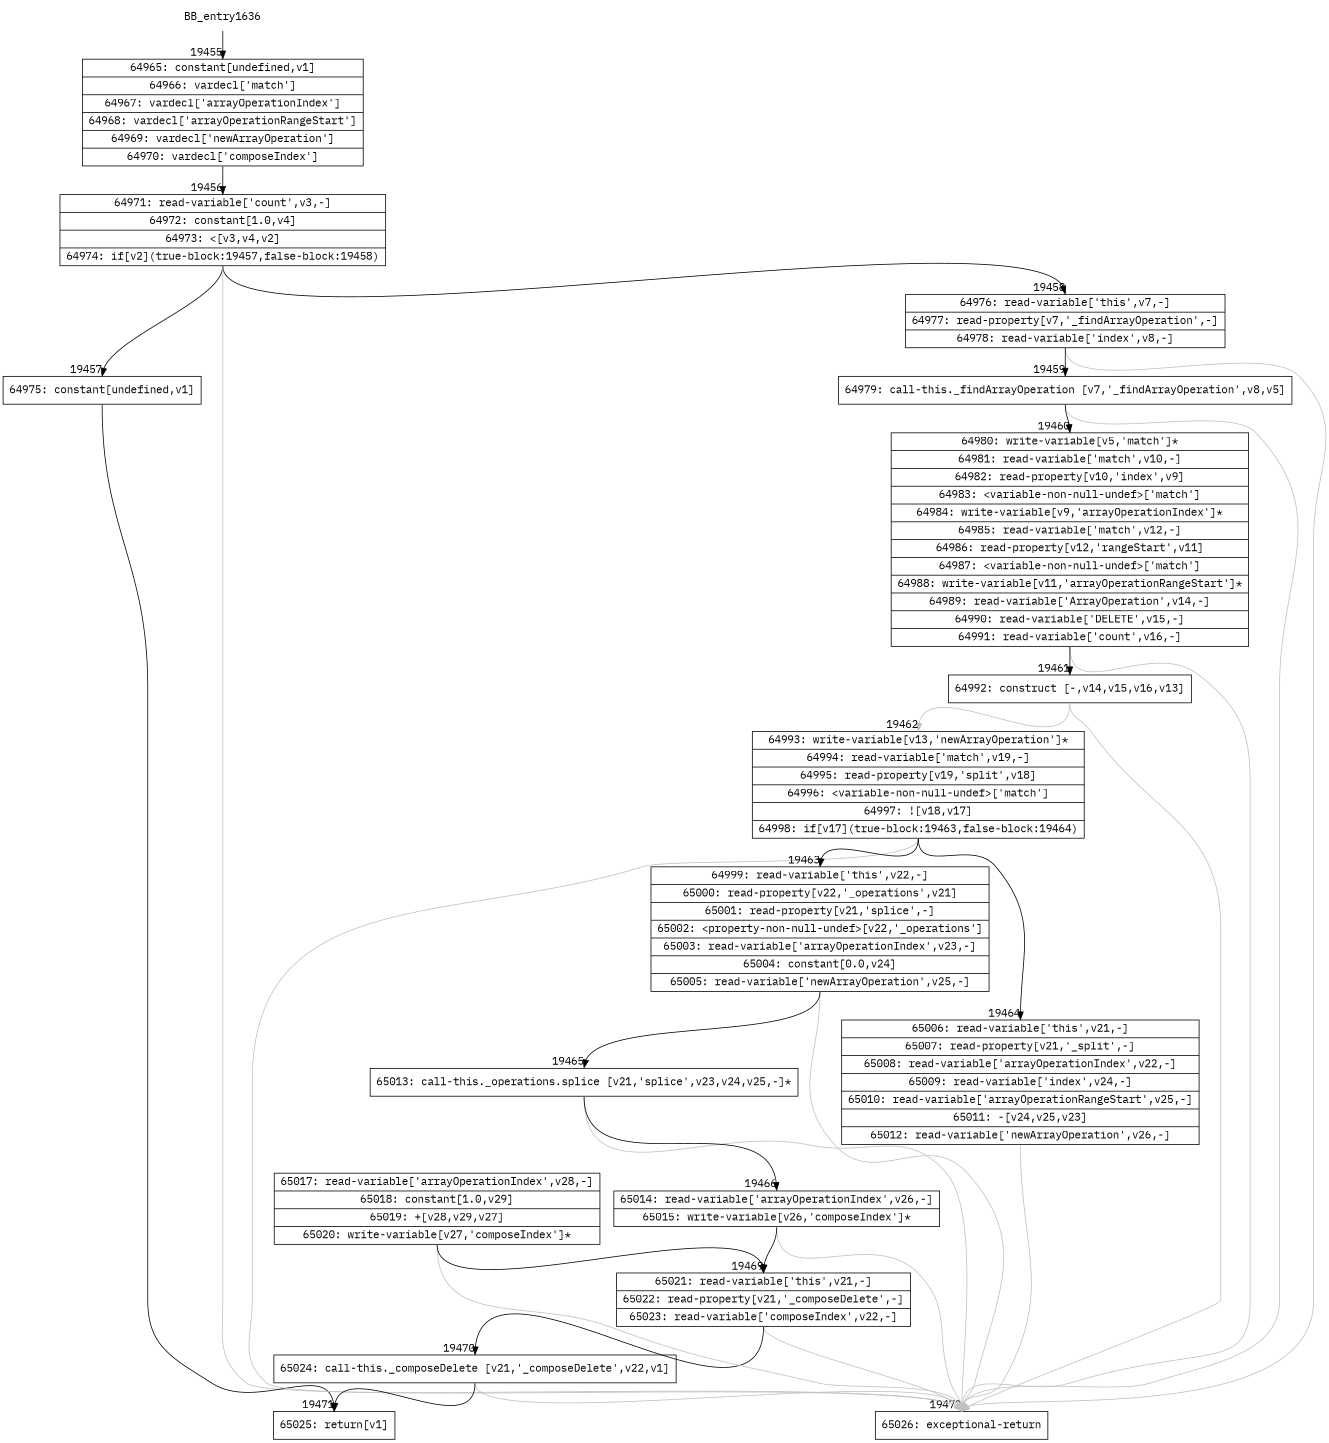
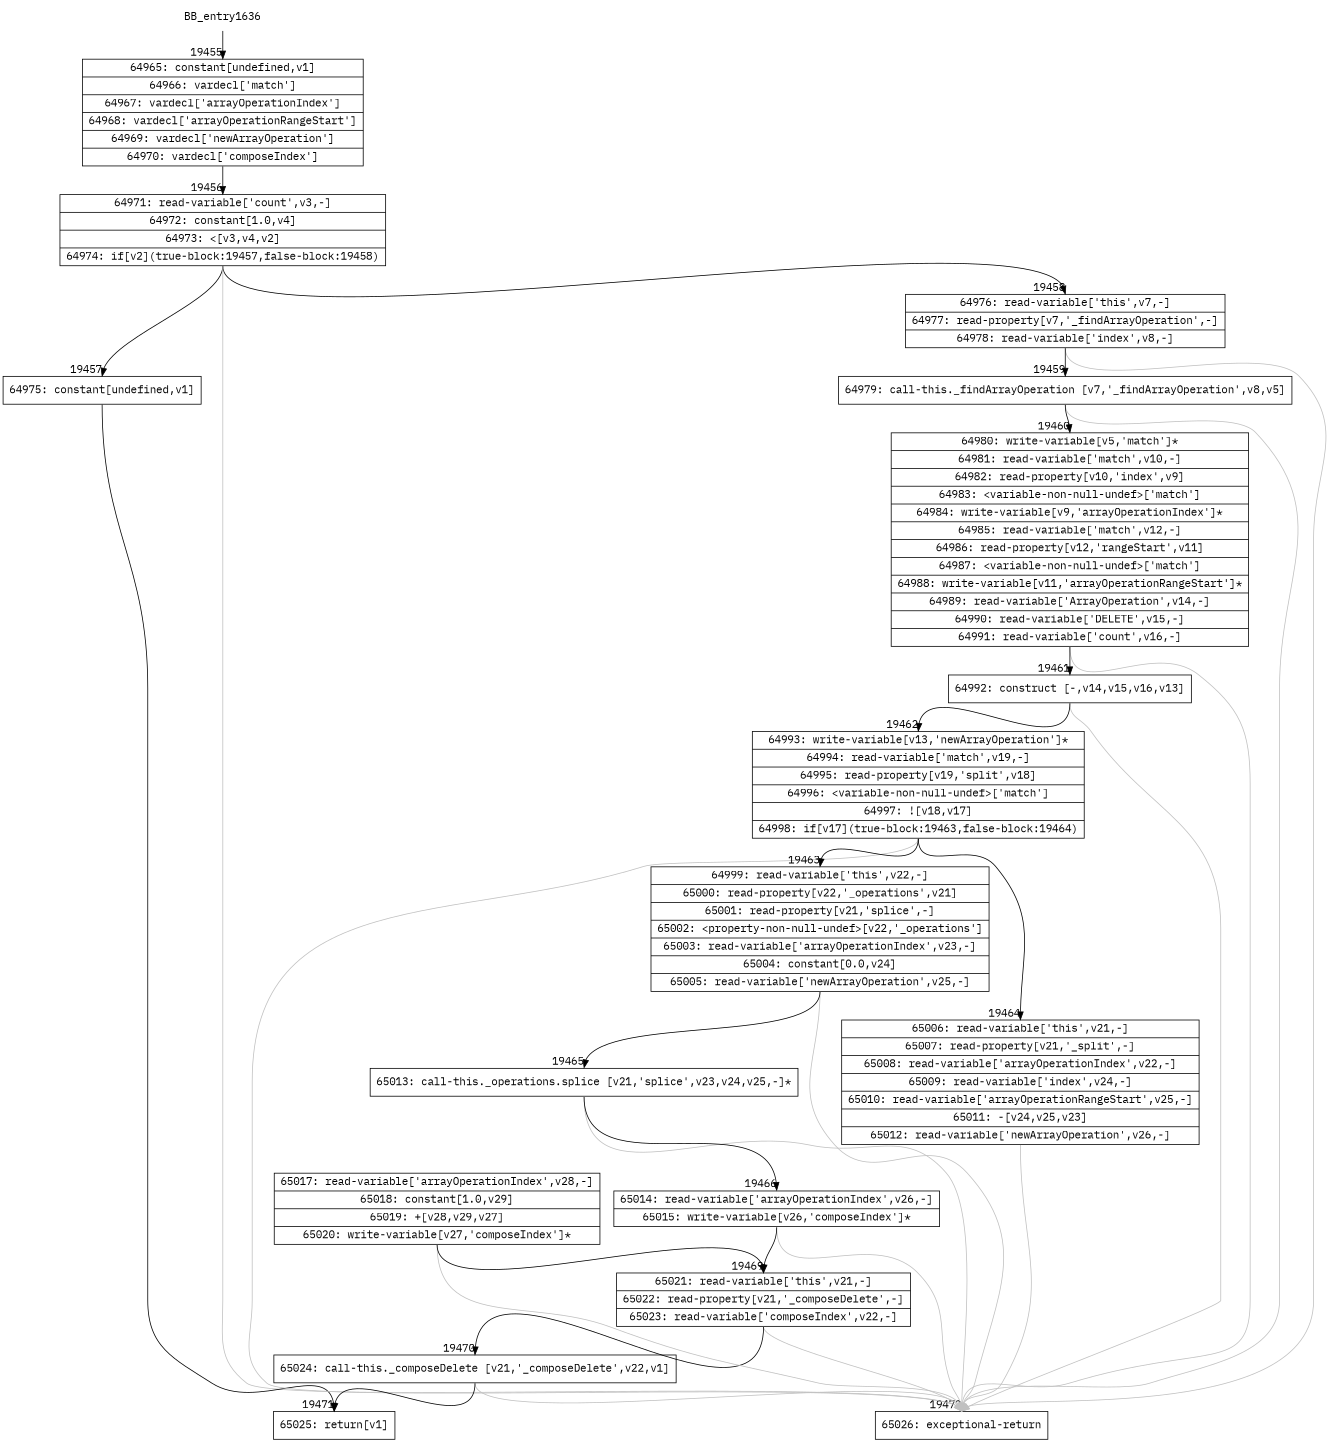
(998, 718) -> (998, 718)
